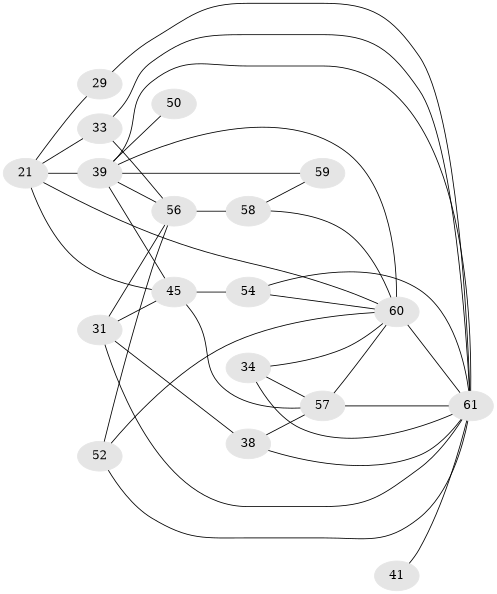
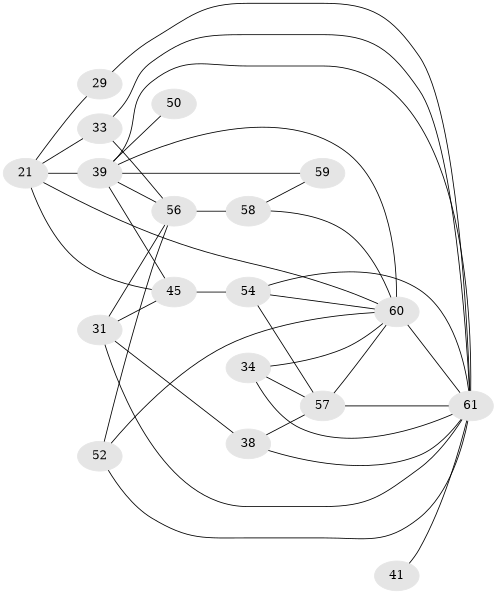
(219, 384) -> (285, 349)
